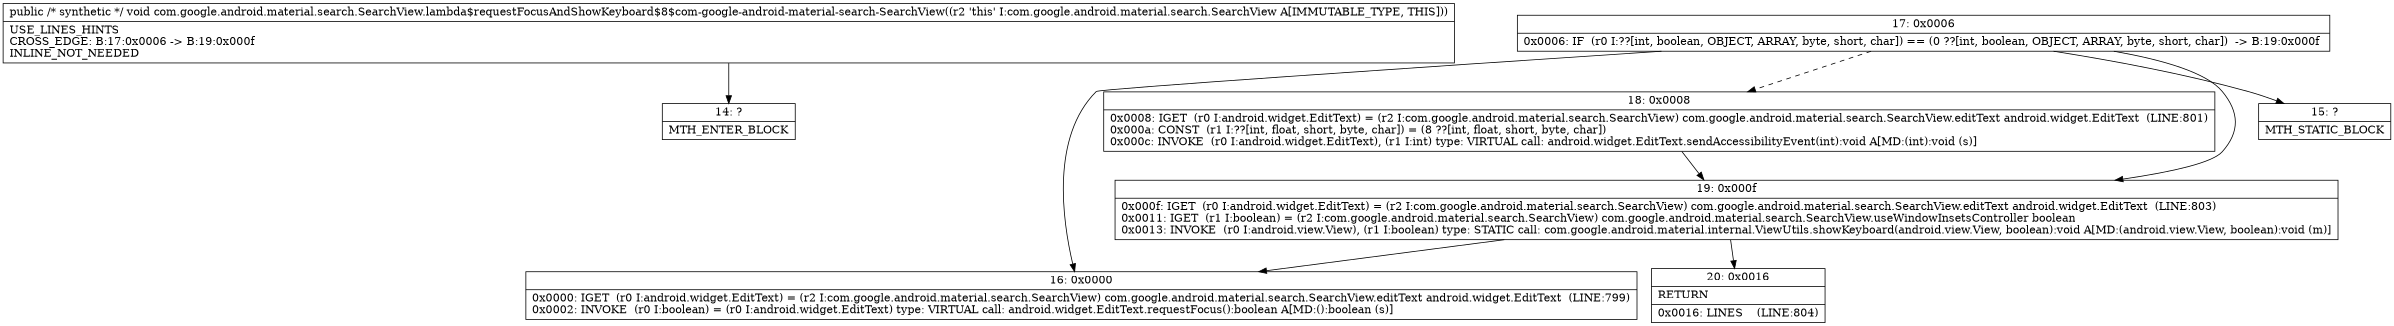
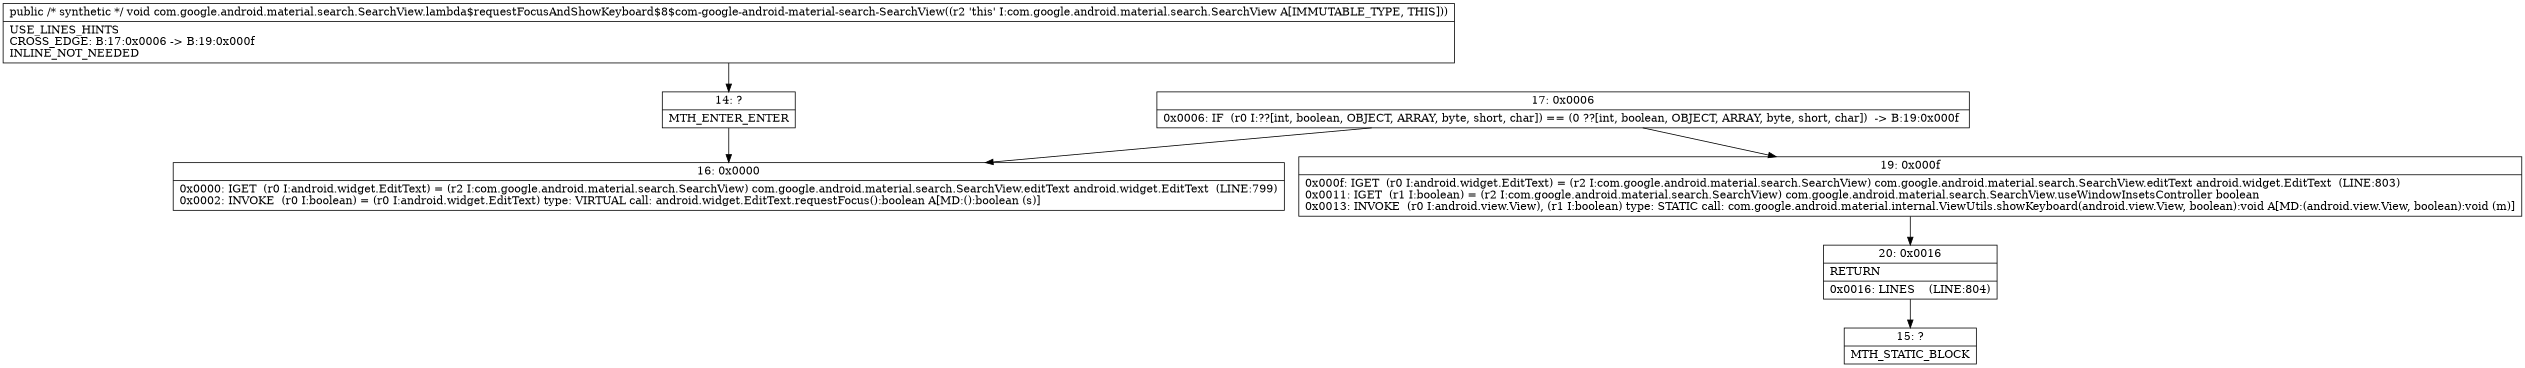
(2166, 72) -> (1910, 310)
(1659, 122) -> none
(729, 130) -> (729, 118)
(1385, 255) -> (729, 141)
